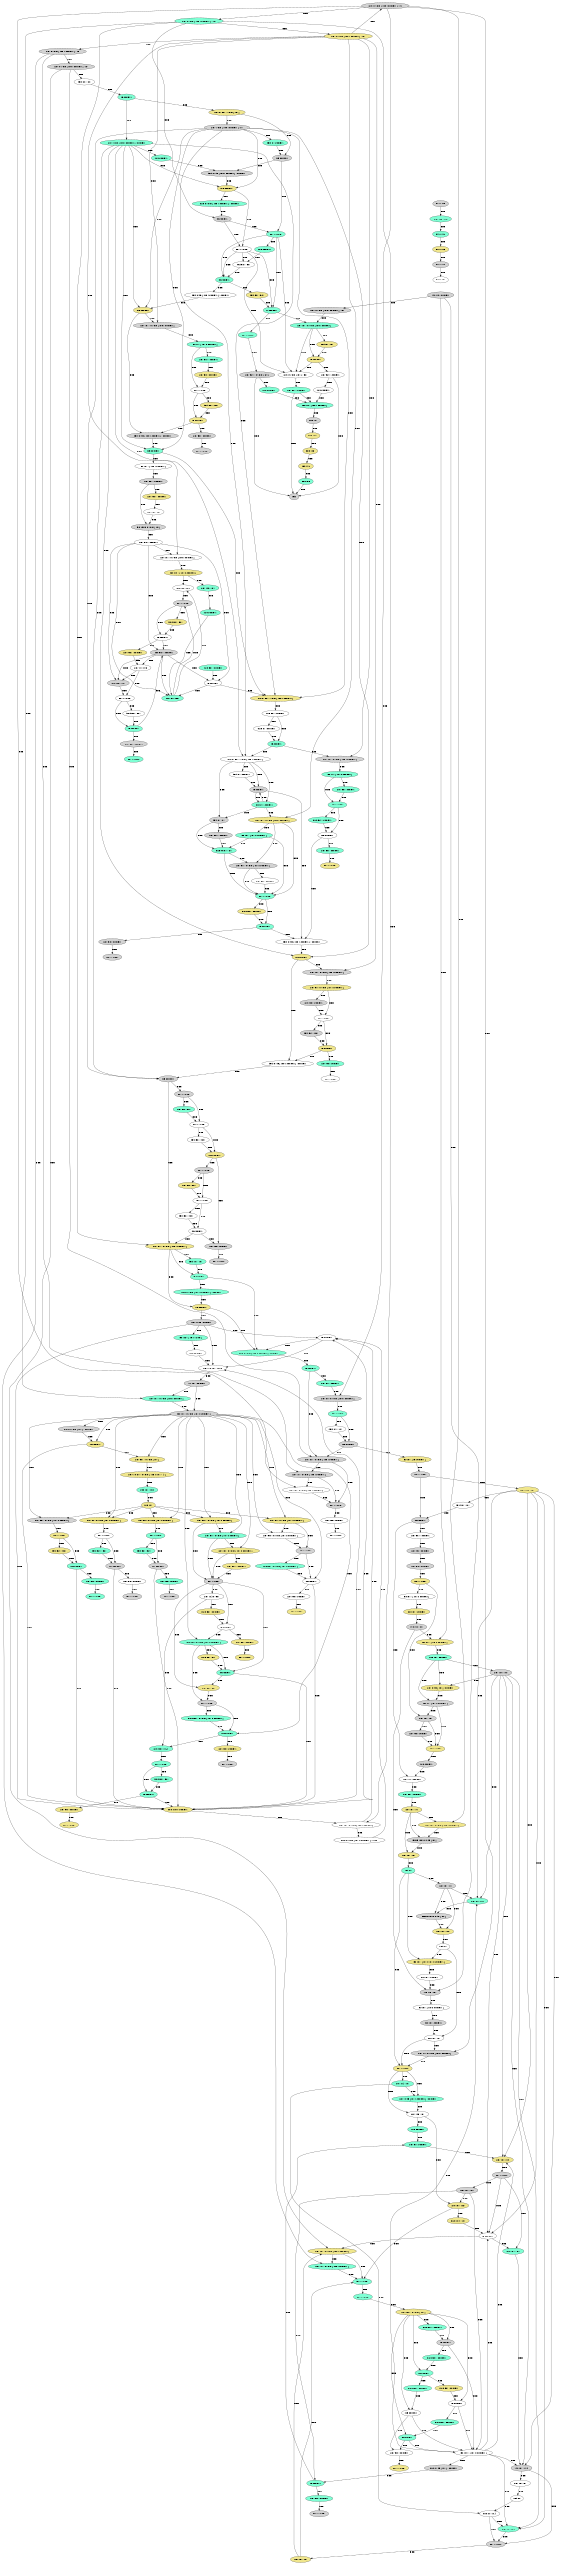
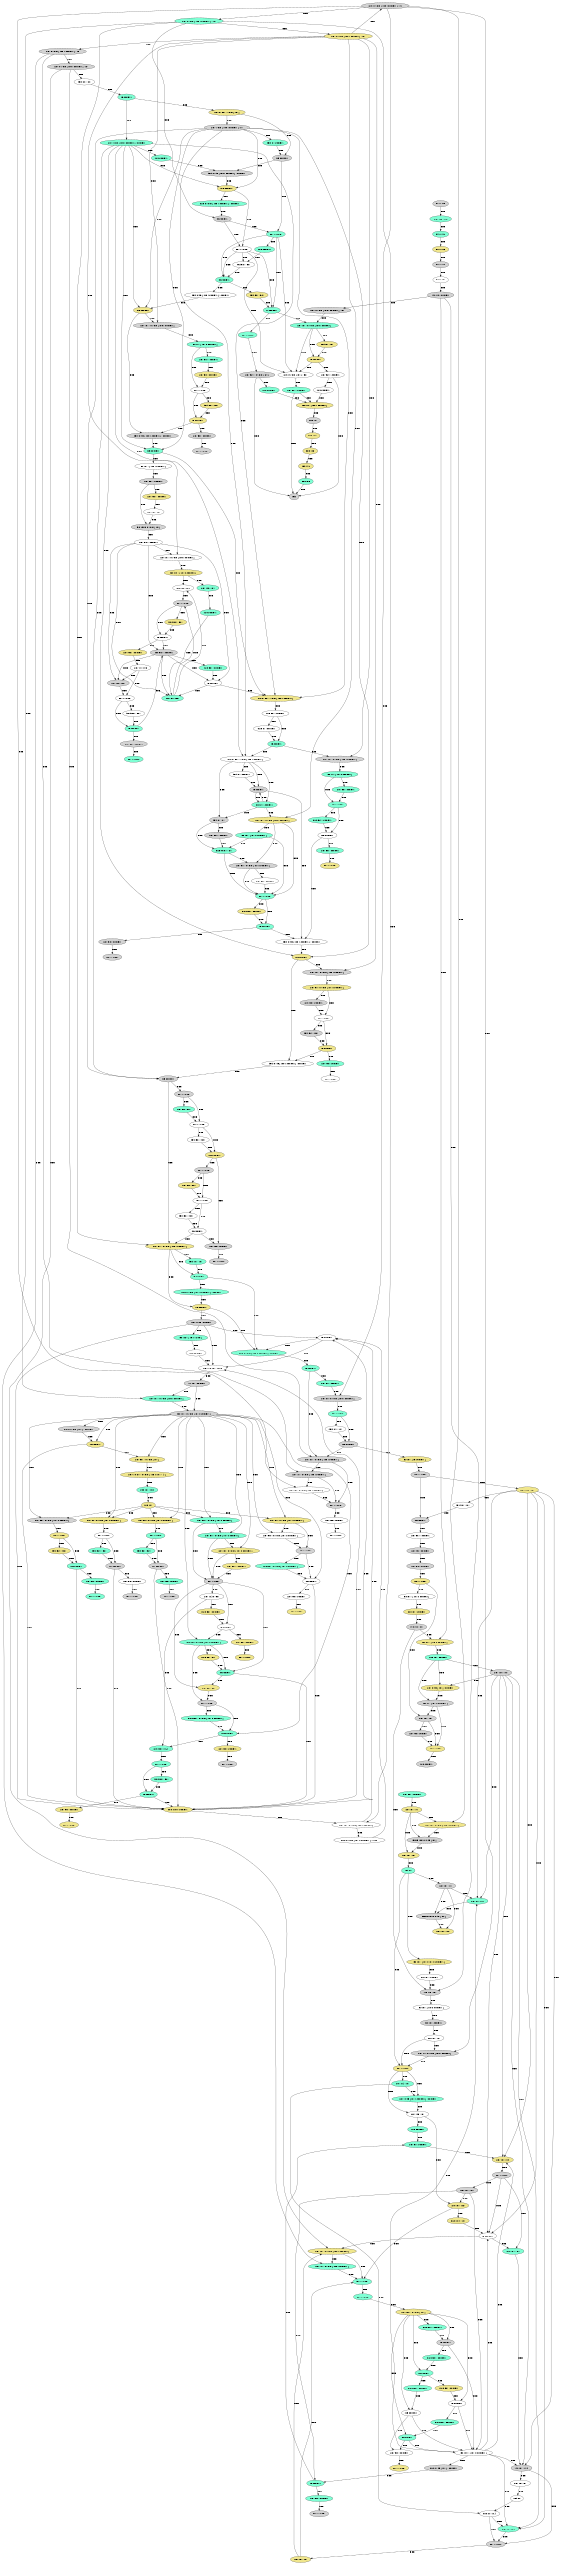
none -> (441, 287)
(315, 405) -> (315, 405)
(149, 658) -> (186, 659)
(118, 683) -> (118, 683)
(215, 1520) -> (215, 1520)
(412, 1779) -> none
(443, 1947) -> none
